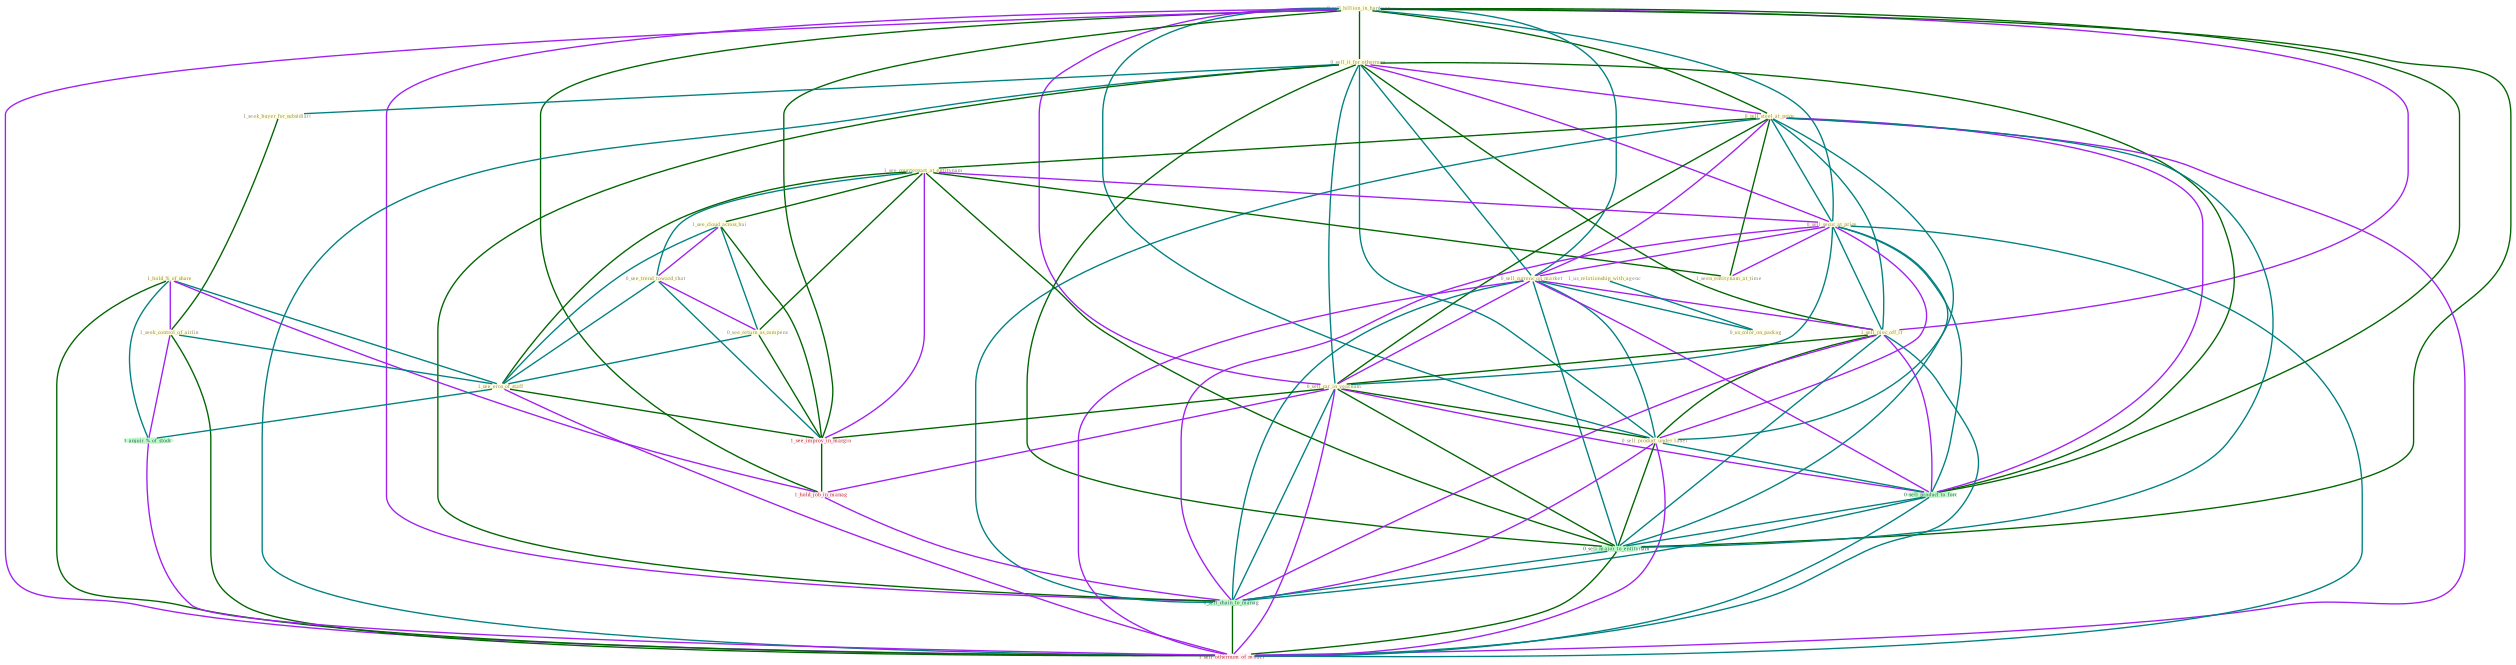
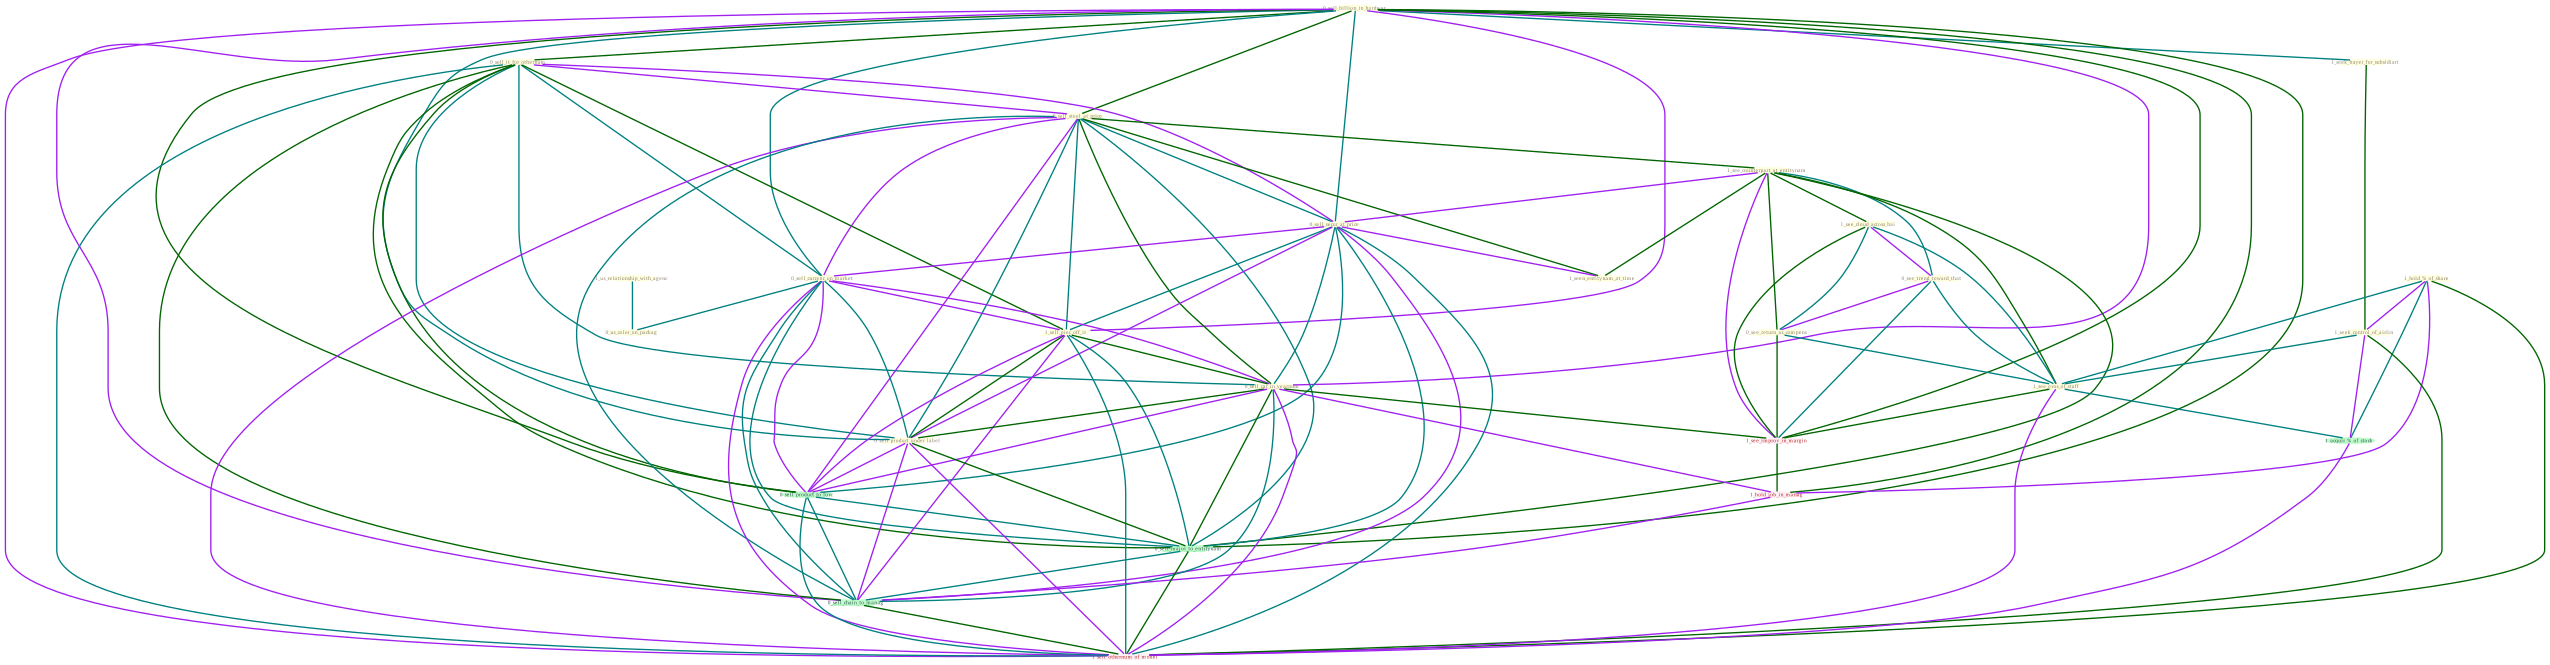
(845, 88) -> (1865, 35)
(1793, 468) -> (857, 468)
